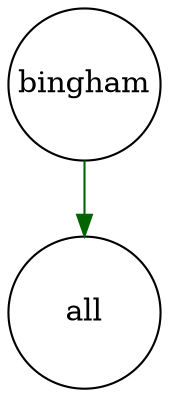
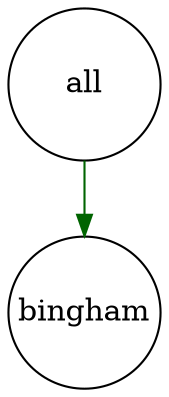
(84, 187) -> (84, 187)
